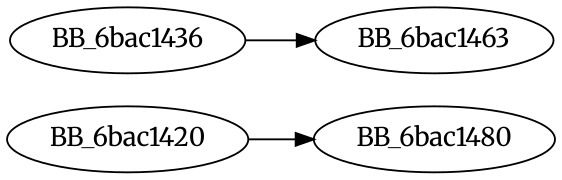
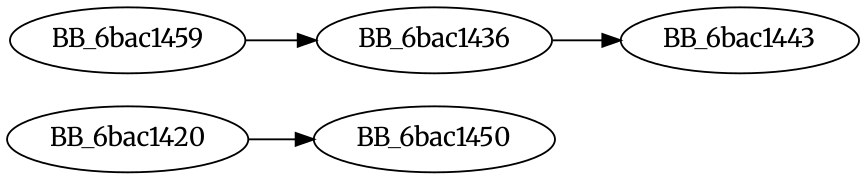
none -> (128, 40)
(434, 40) -> (740, 40)
(434, 139) -> (434, 139)
